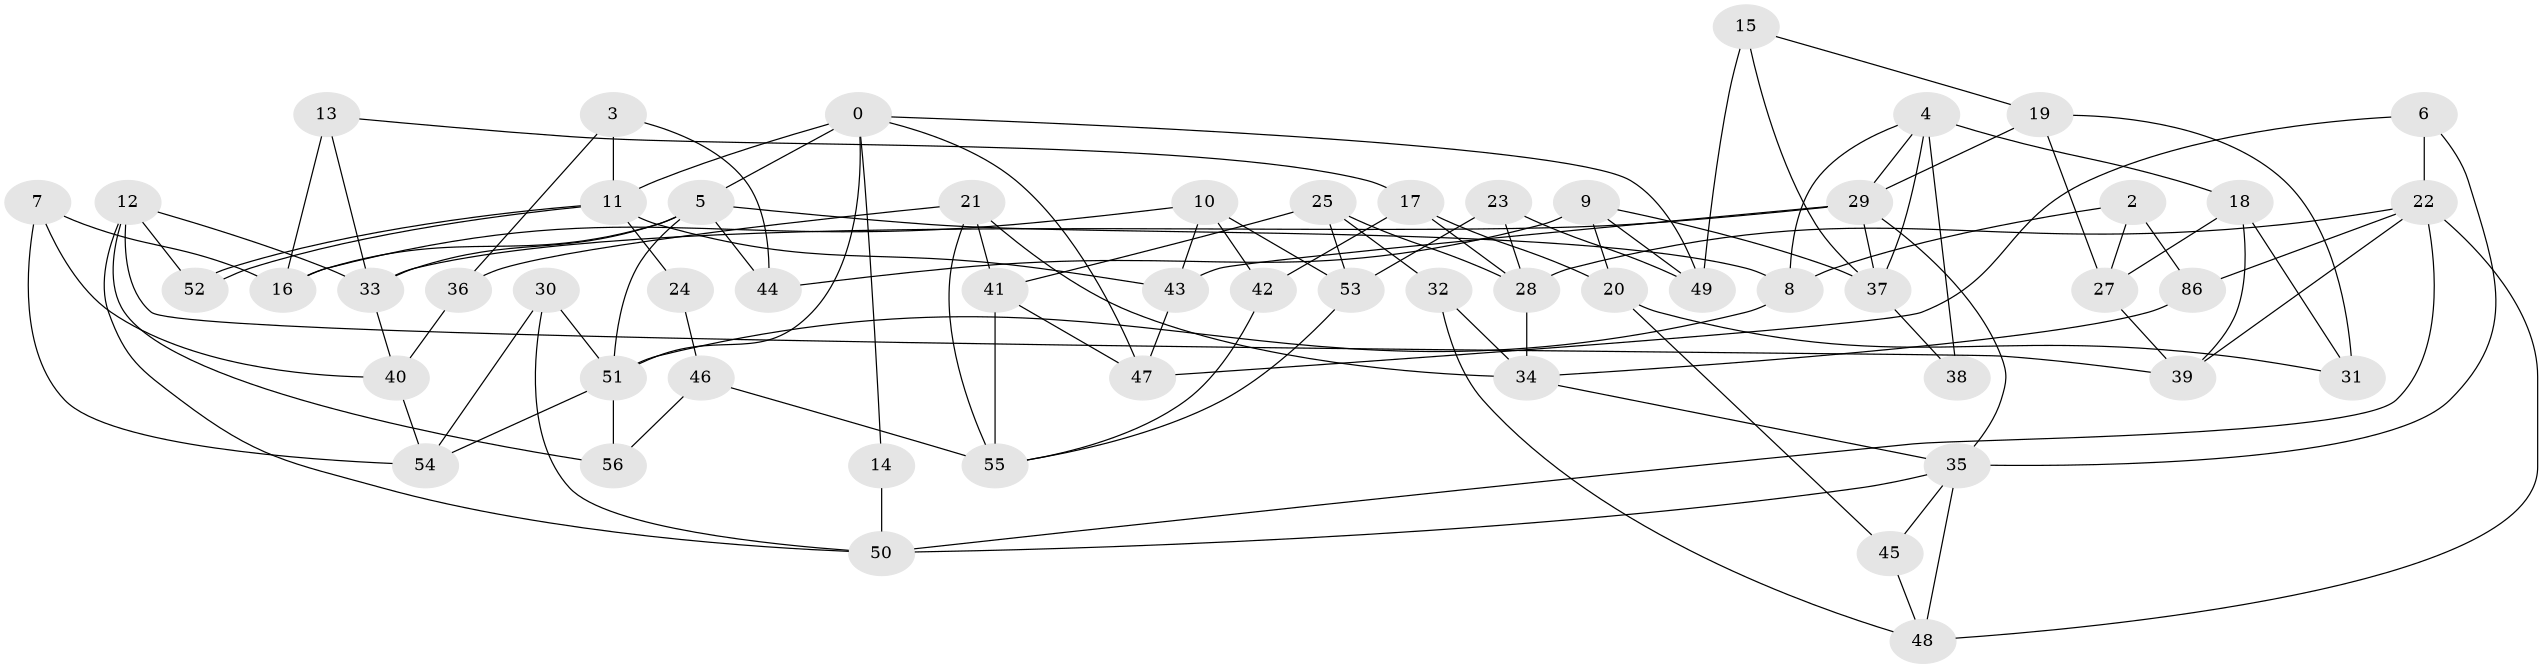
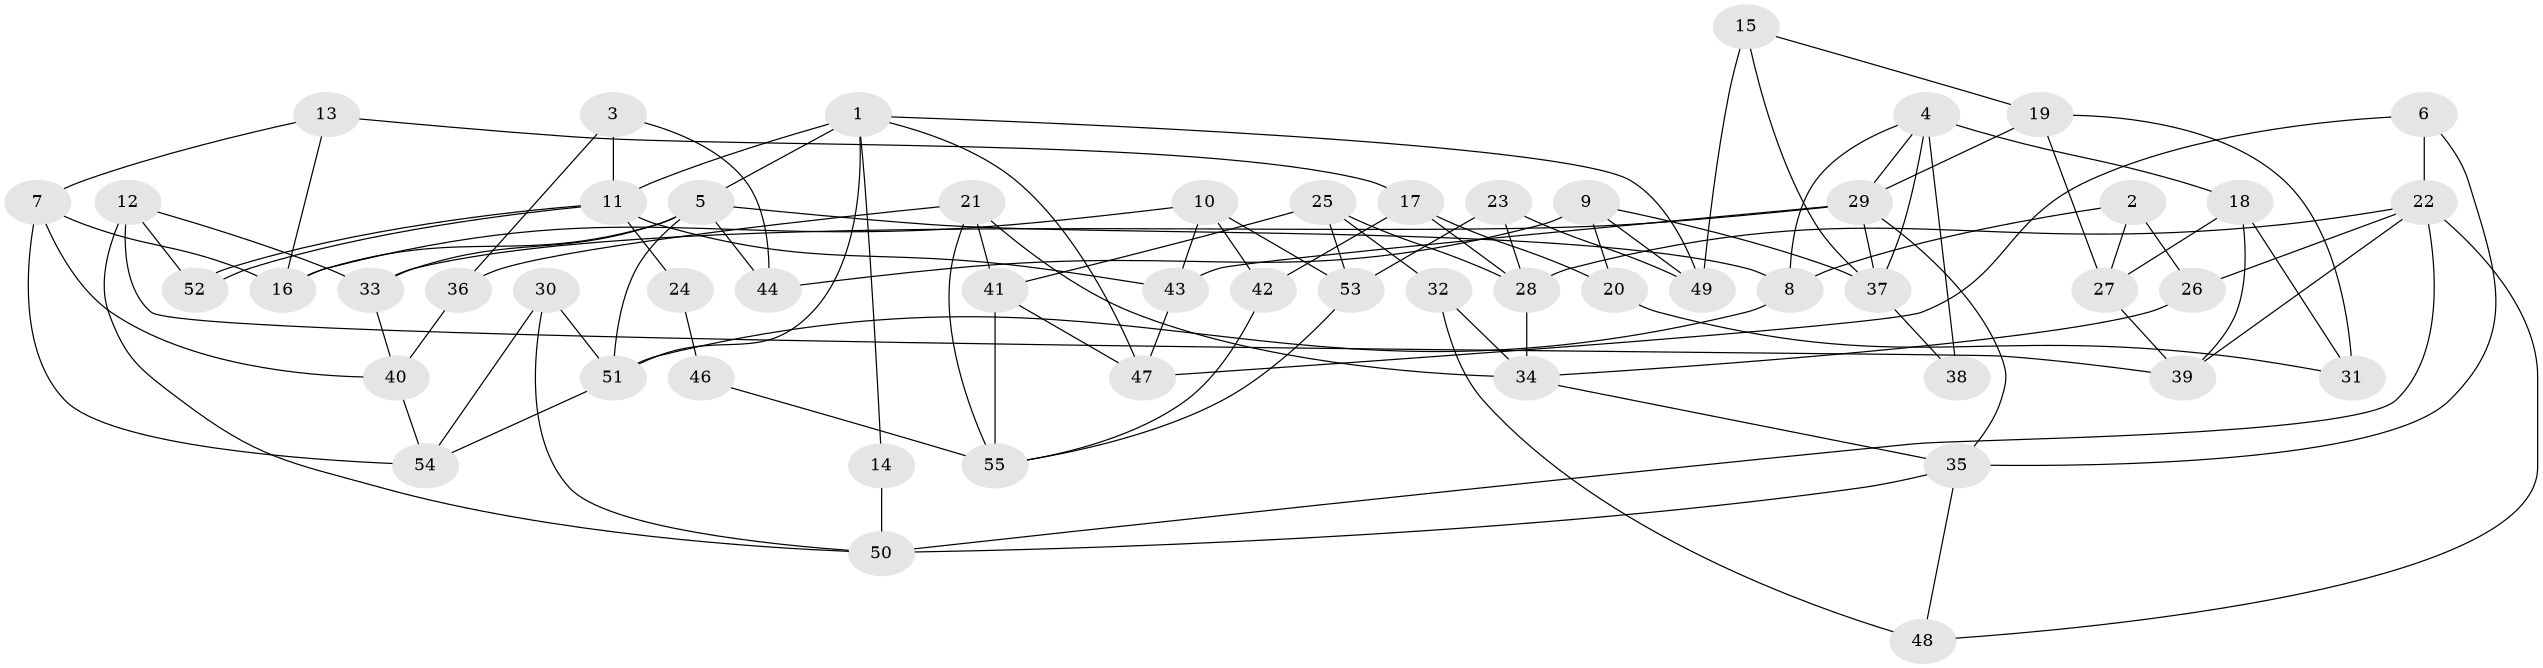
(858, 115) -> (858, 115)
(349, 202) -> (179, 151)
(2193, 290) -> (2193, 290)
(613, 466) -> none
(1890, 554) -> none
